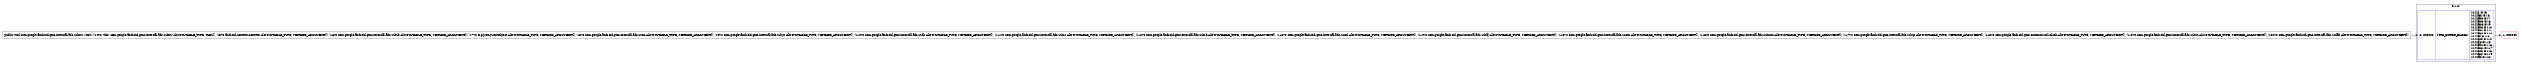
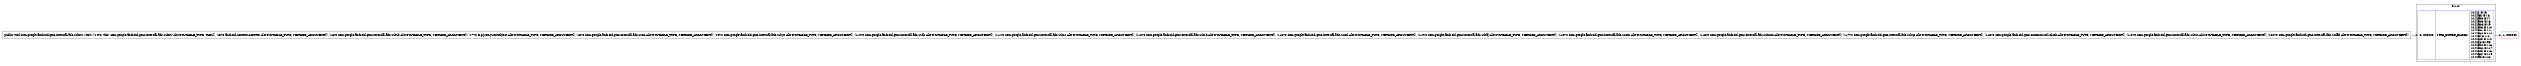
(2481, 43) -> (2481, 43)
